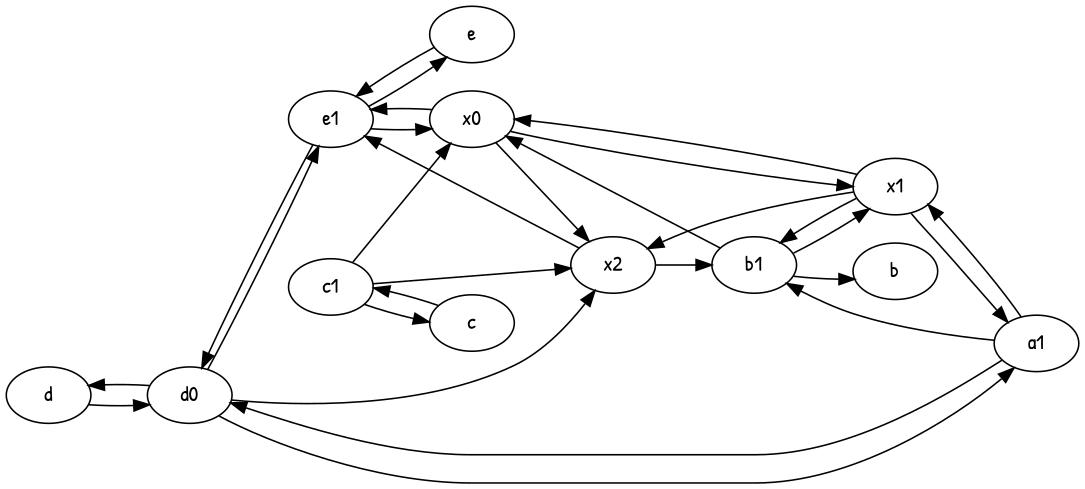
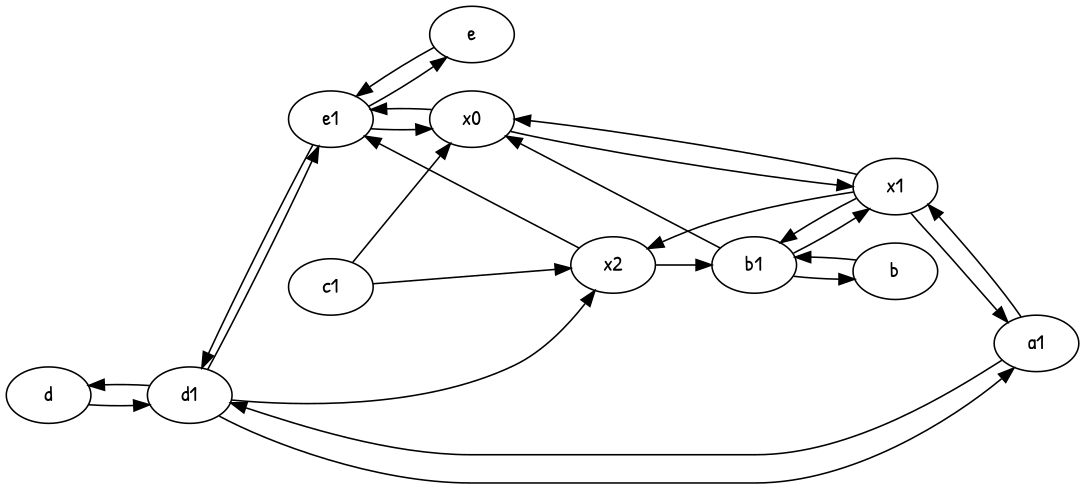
(537, 186) -> none
(472, 323) -> none
(895, 325) -> (834, 258)
(190, 395) -> (190, 395)
